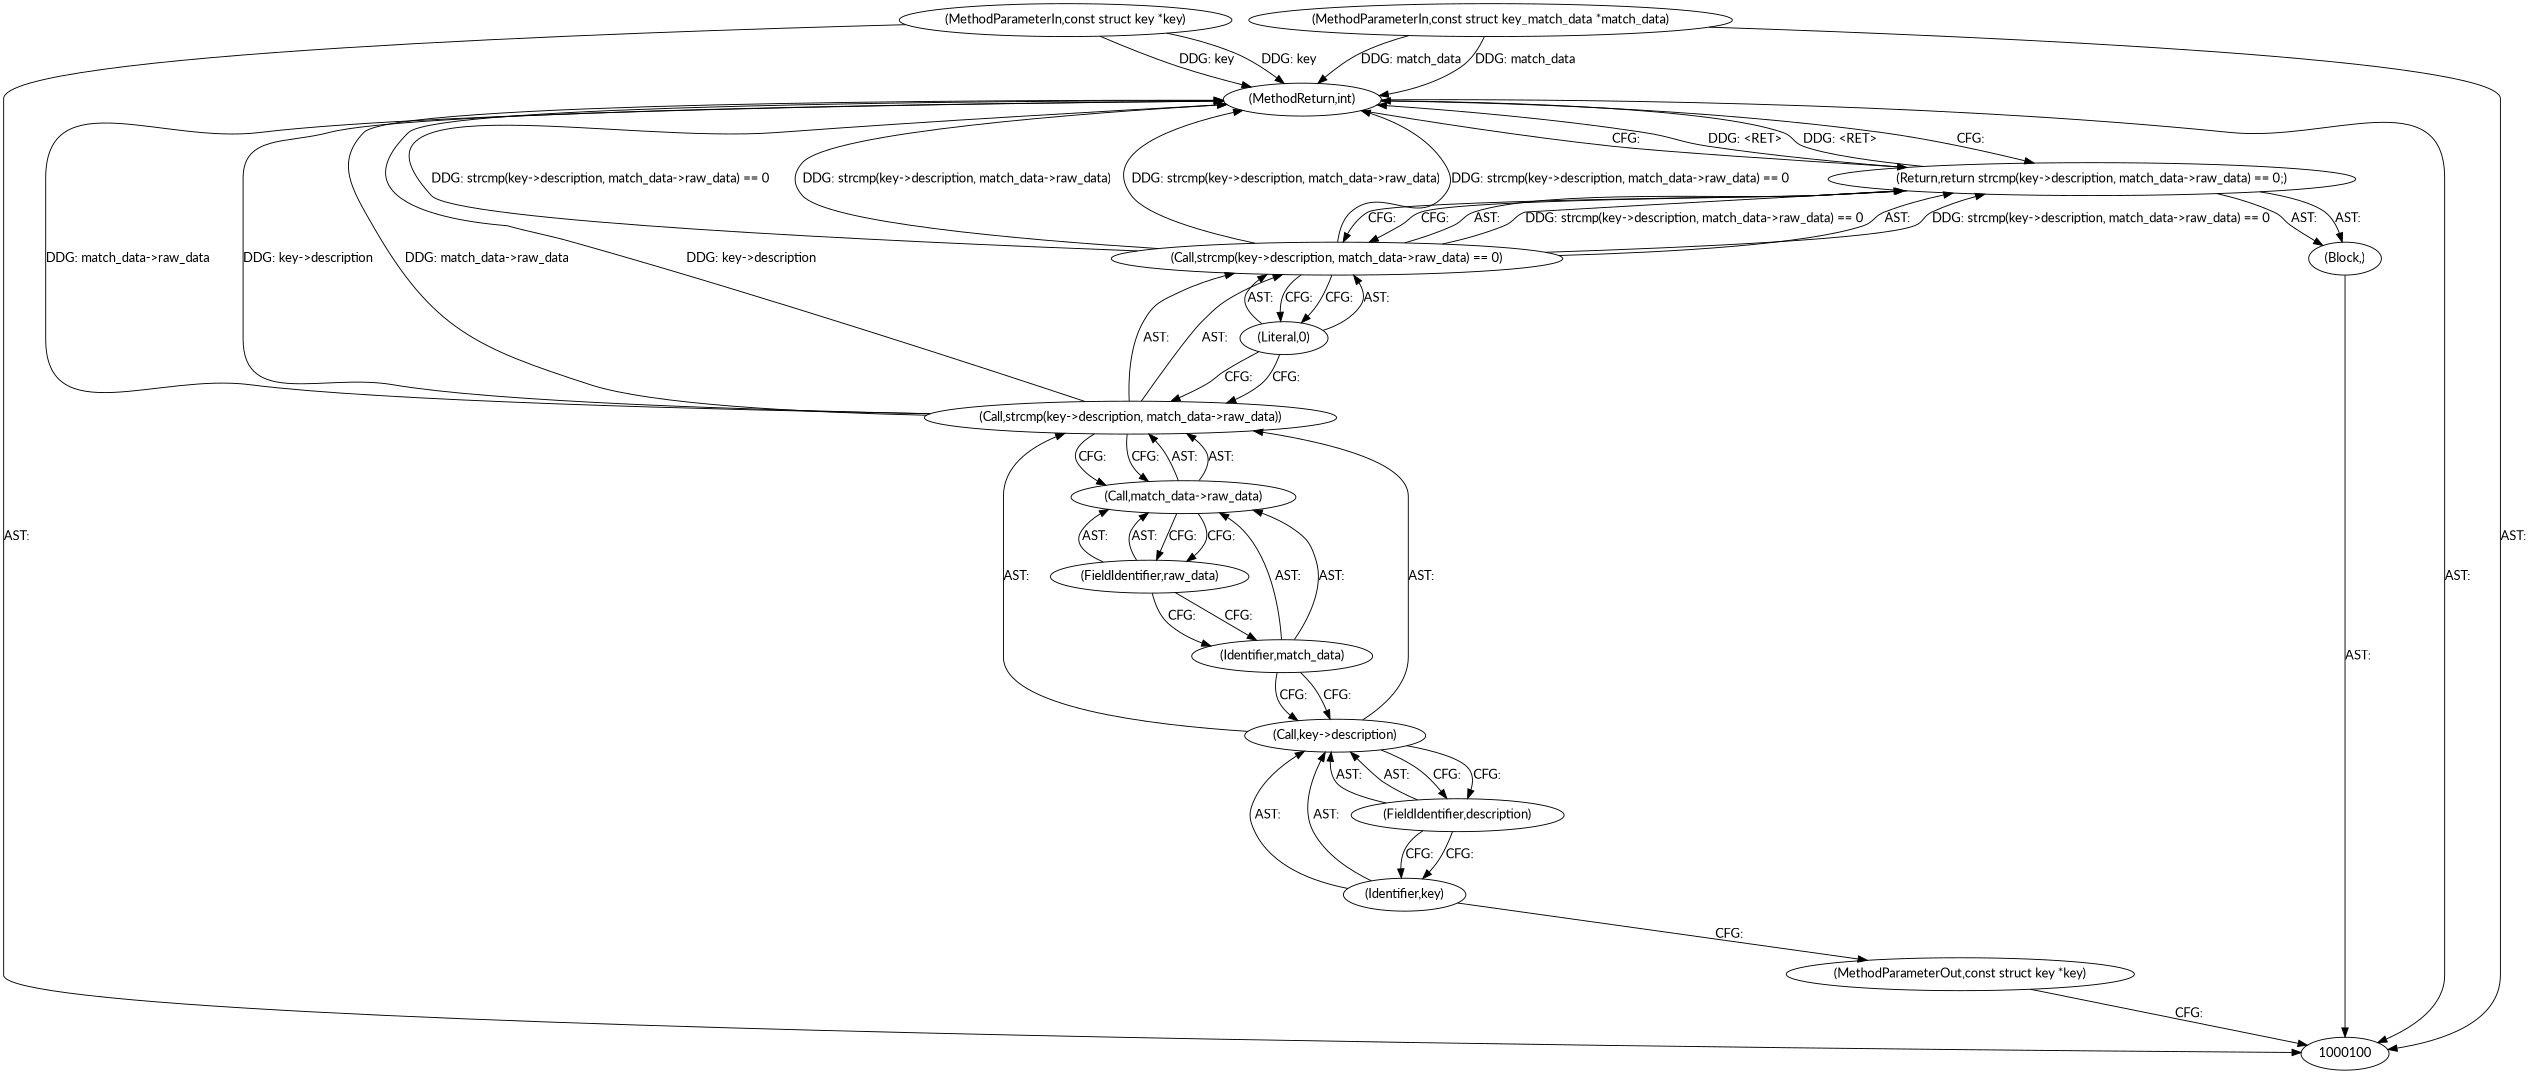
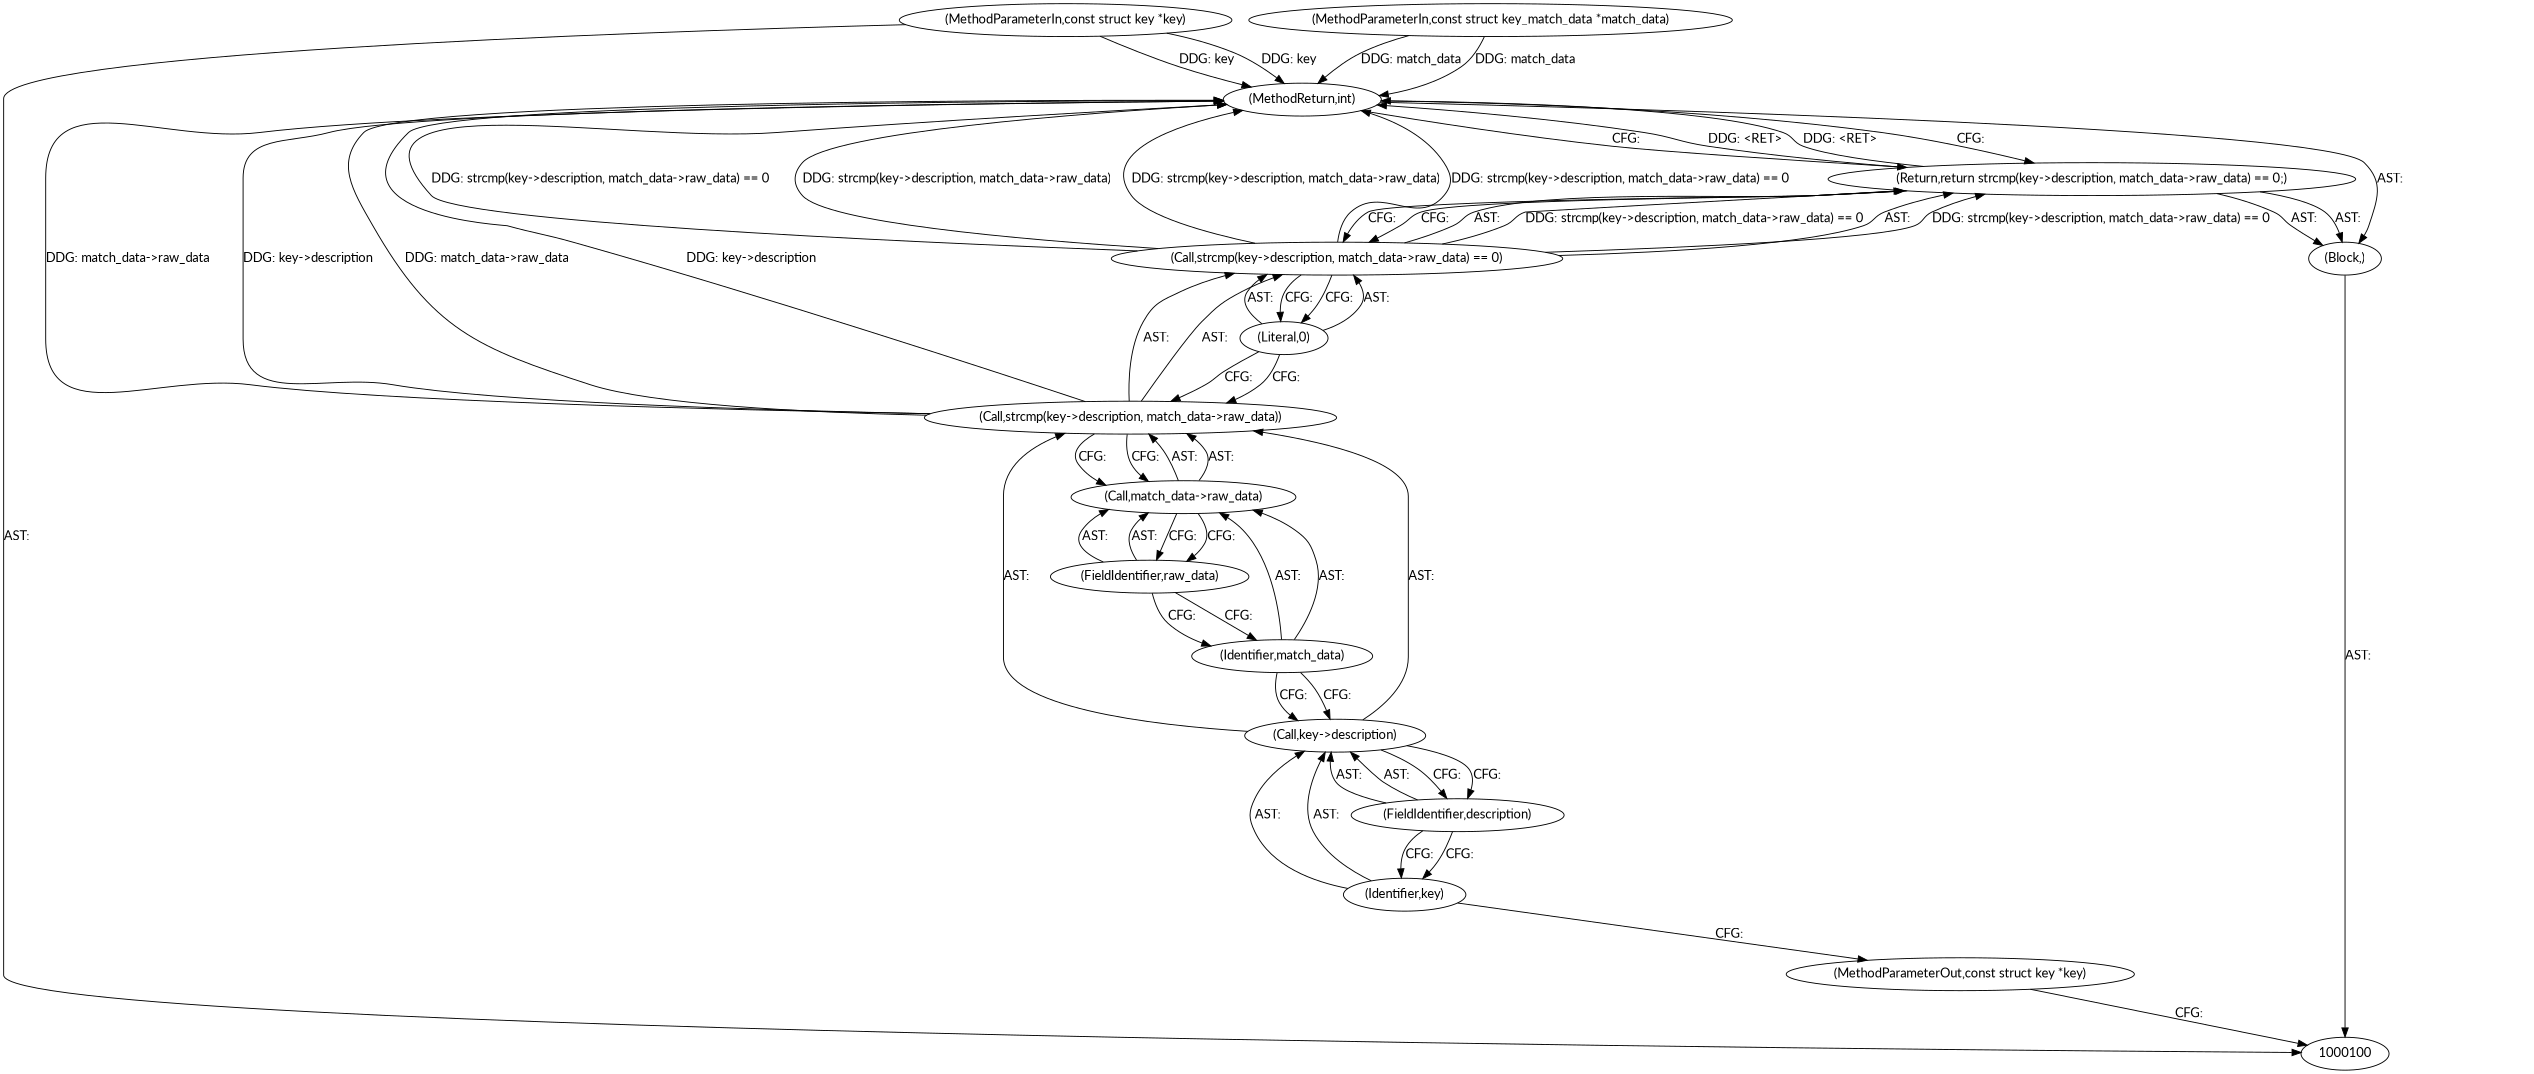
(2373, 123) -> (1913, 120)
(2500, 206) -> none
